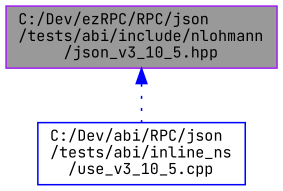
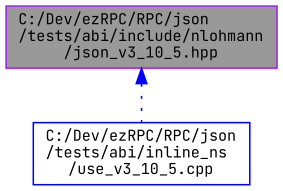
(142, 154) -> (142, 154)
